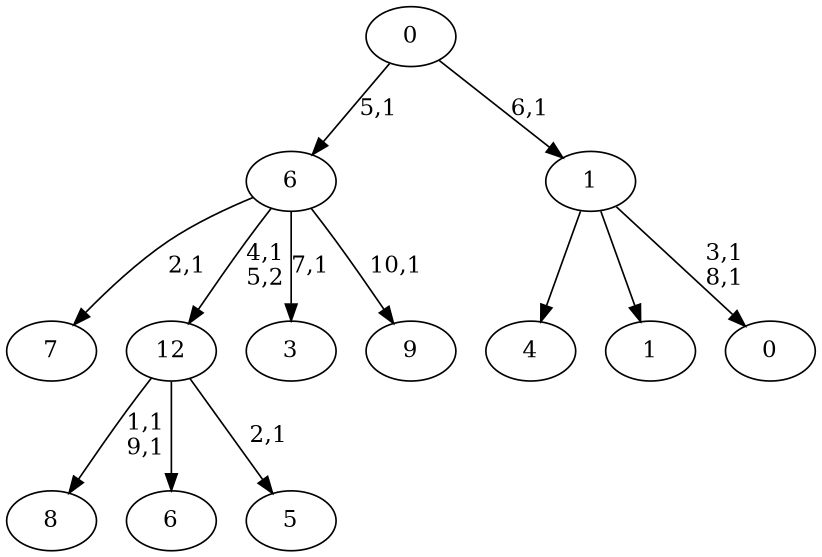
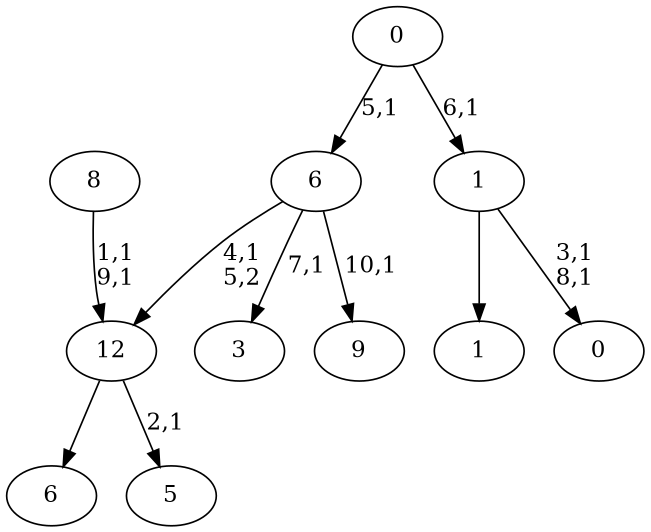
(52, 351) -> none
(531, 351) -> none
(114, 428) -> (94, 258)
